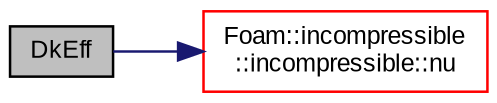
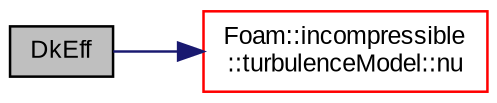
(345, 52) -> (345, 52)
